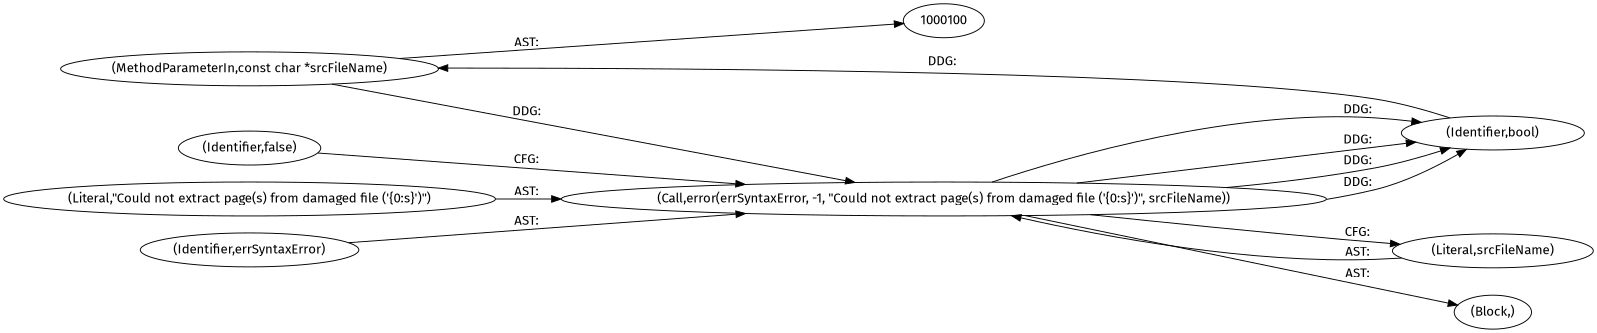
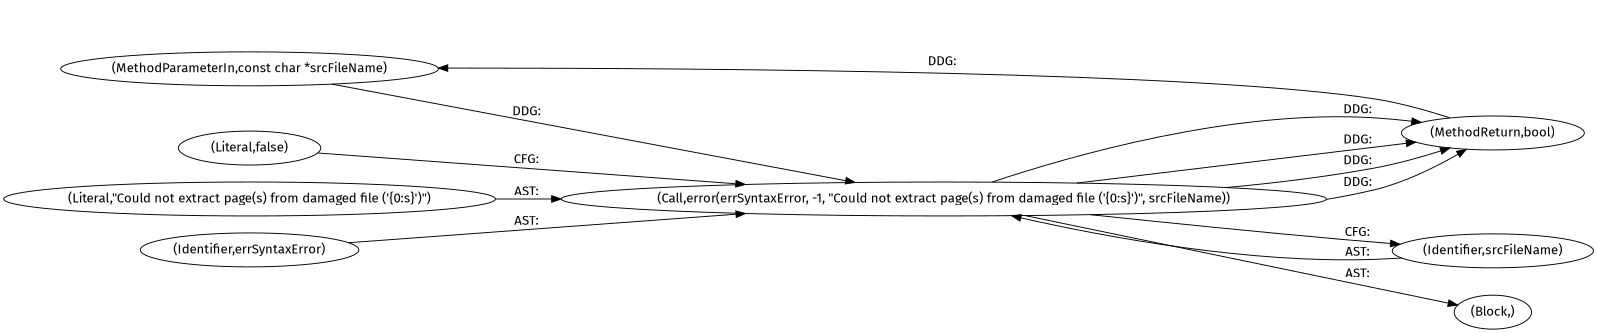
(944, 21) -> none
(1493, 133) -> (1493, 133)
(250, 148) -> (250, 148)
(1493, 251) -> (1493, 251)
